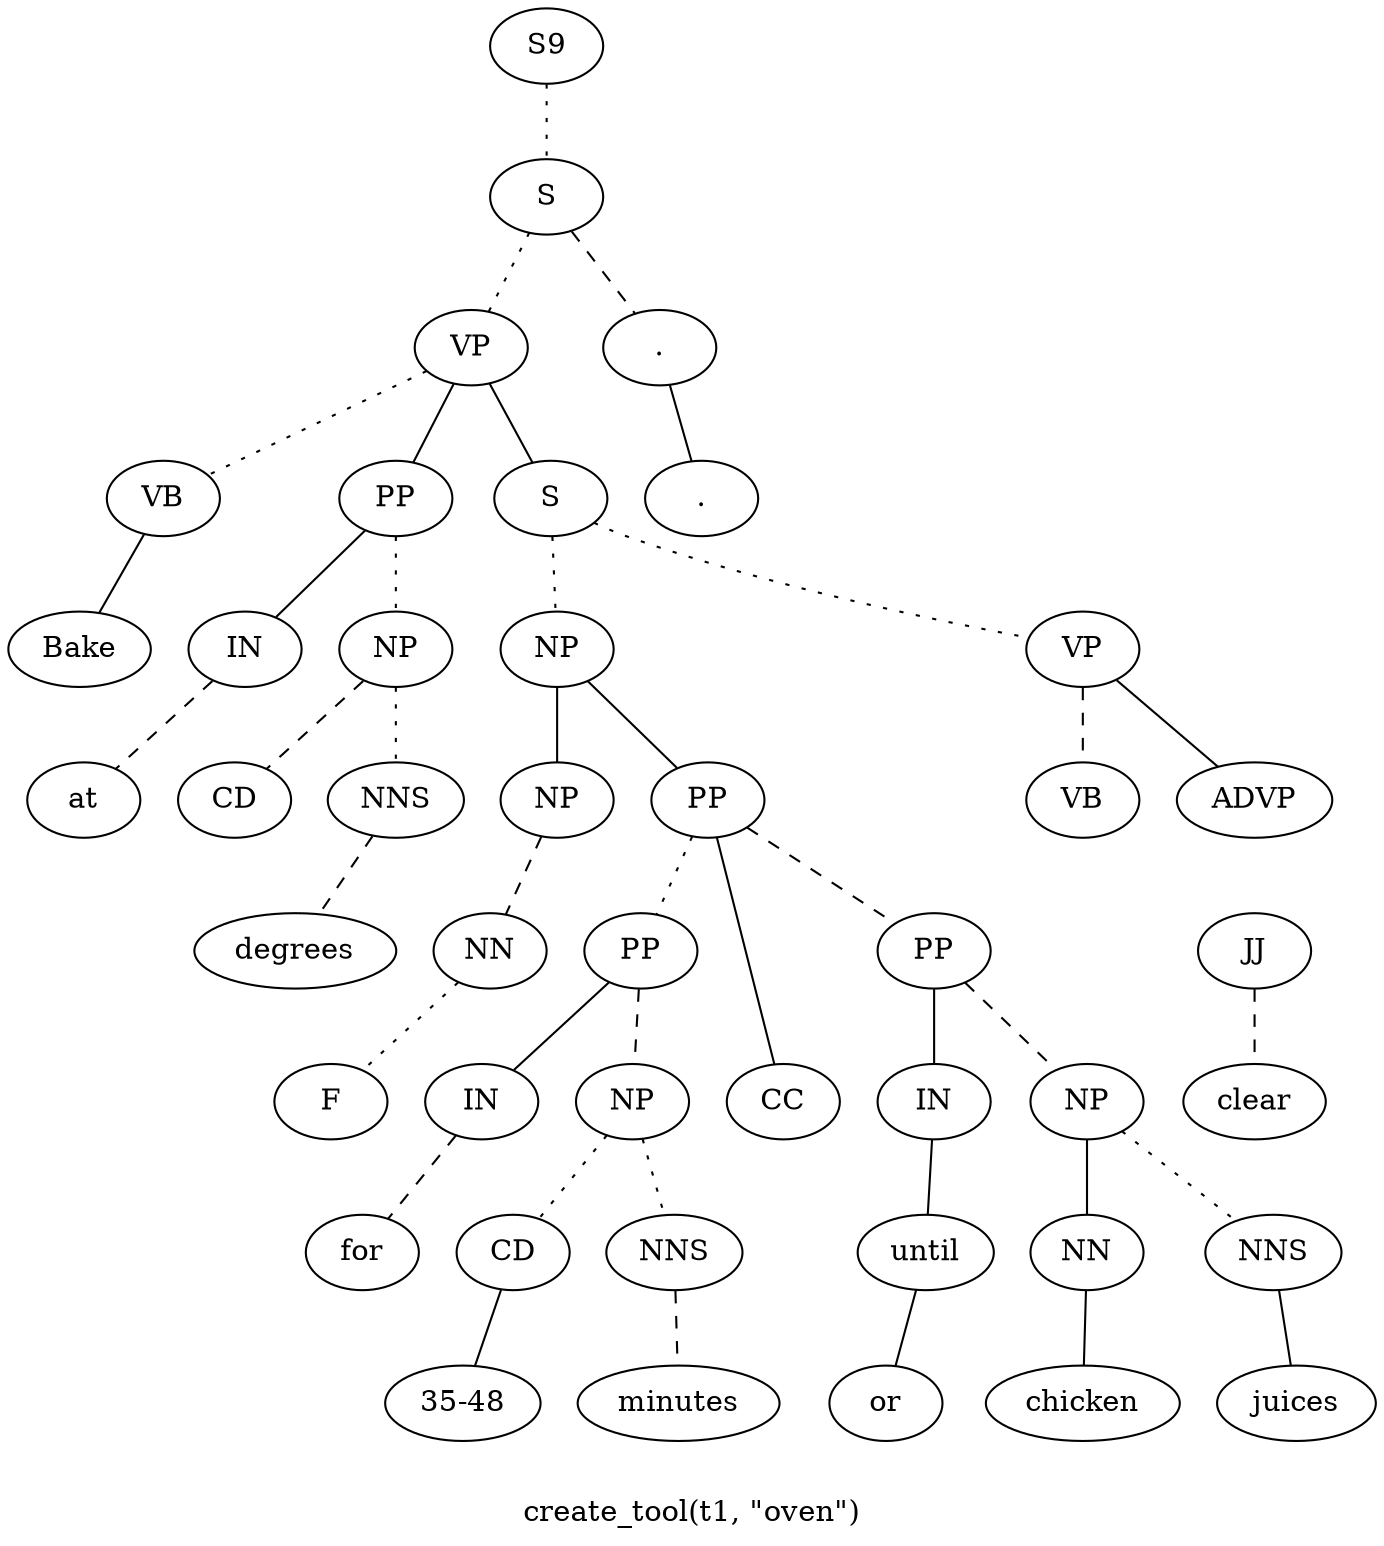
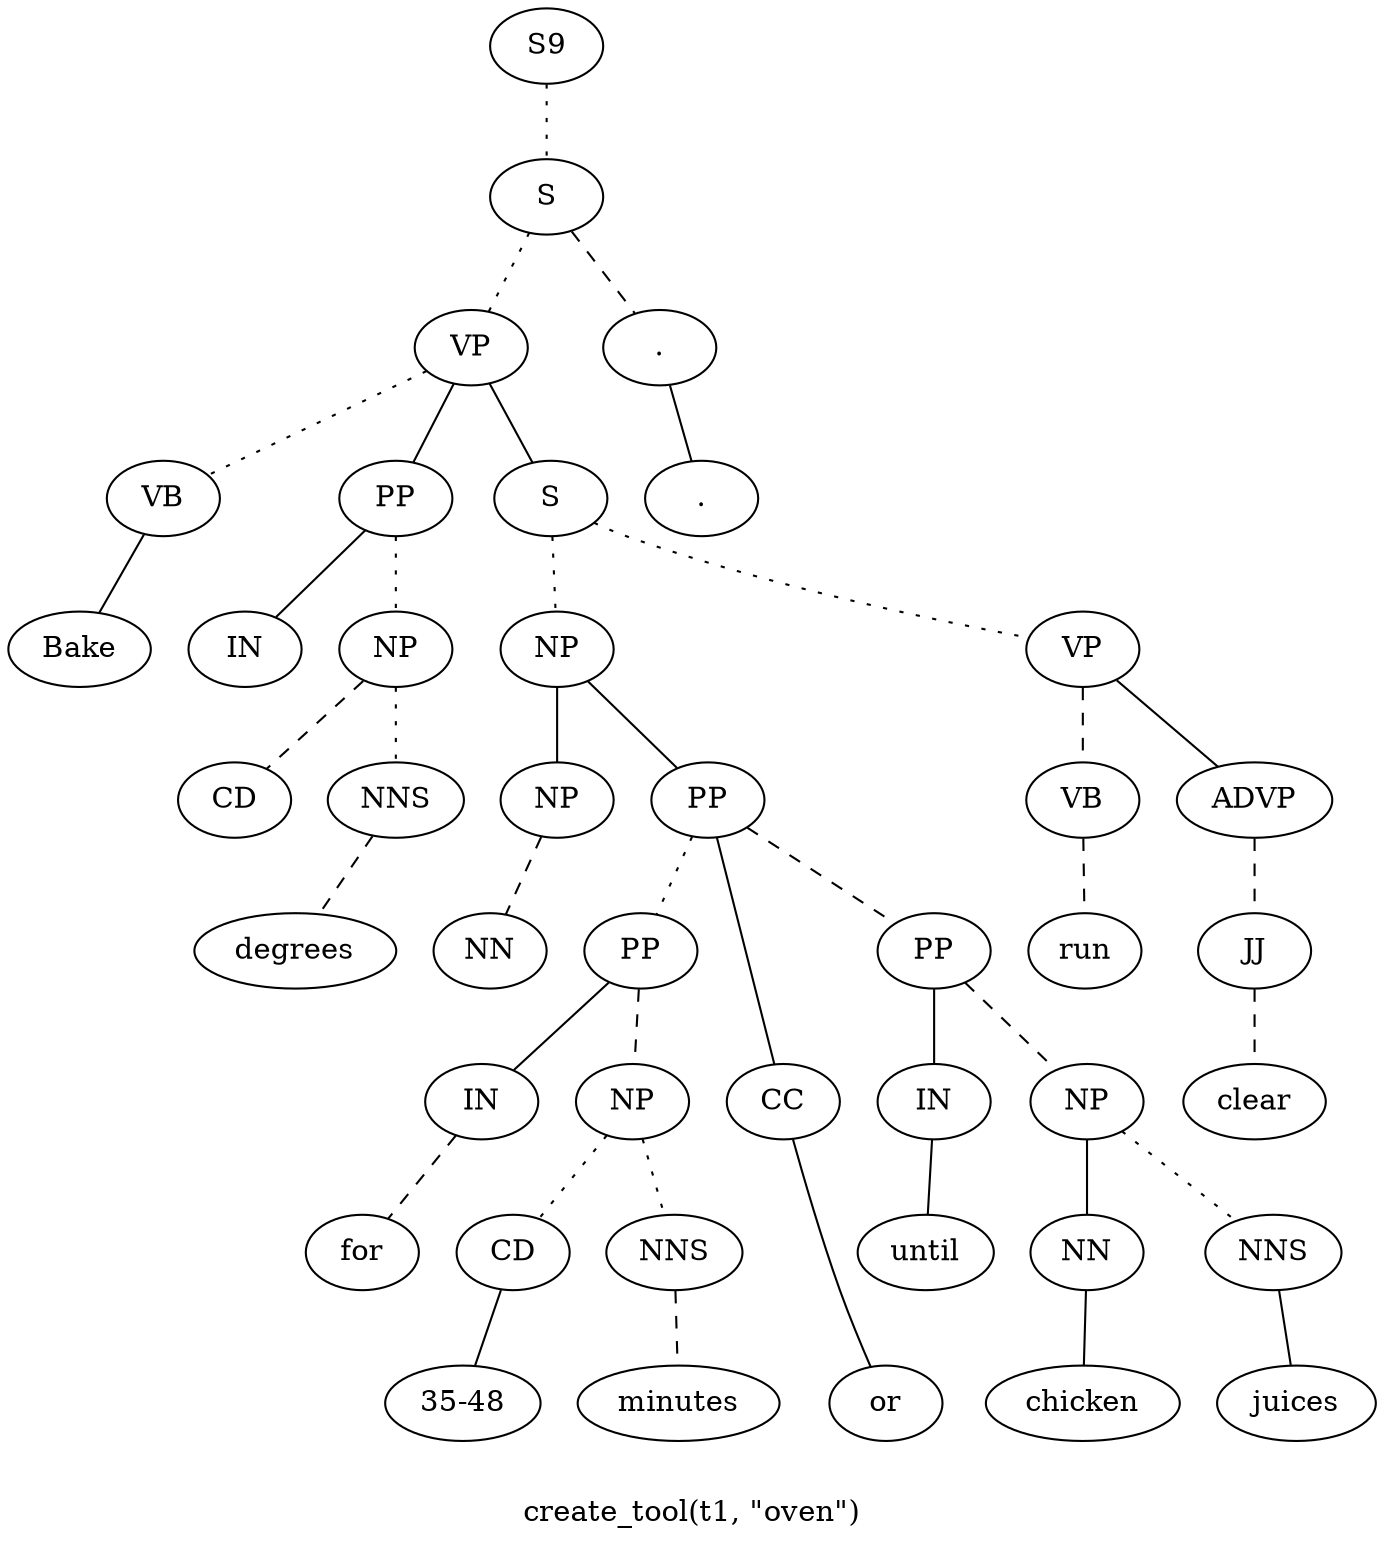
(84, 800) -> none
none -> (1255, 876)
none -> (1085, 951)
(331, 1102) -> none
(906, 1328) -> (828, 1254)
